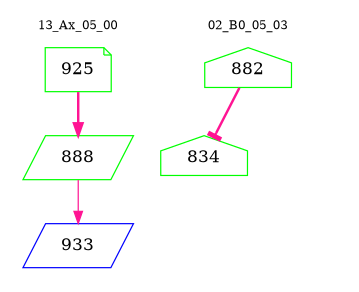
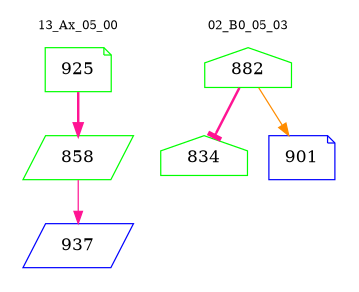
(78, 158) -> (78, 158)
none -> (302, 158)
(78, 246) -> (78, 246)
